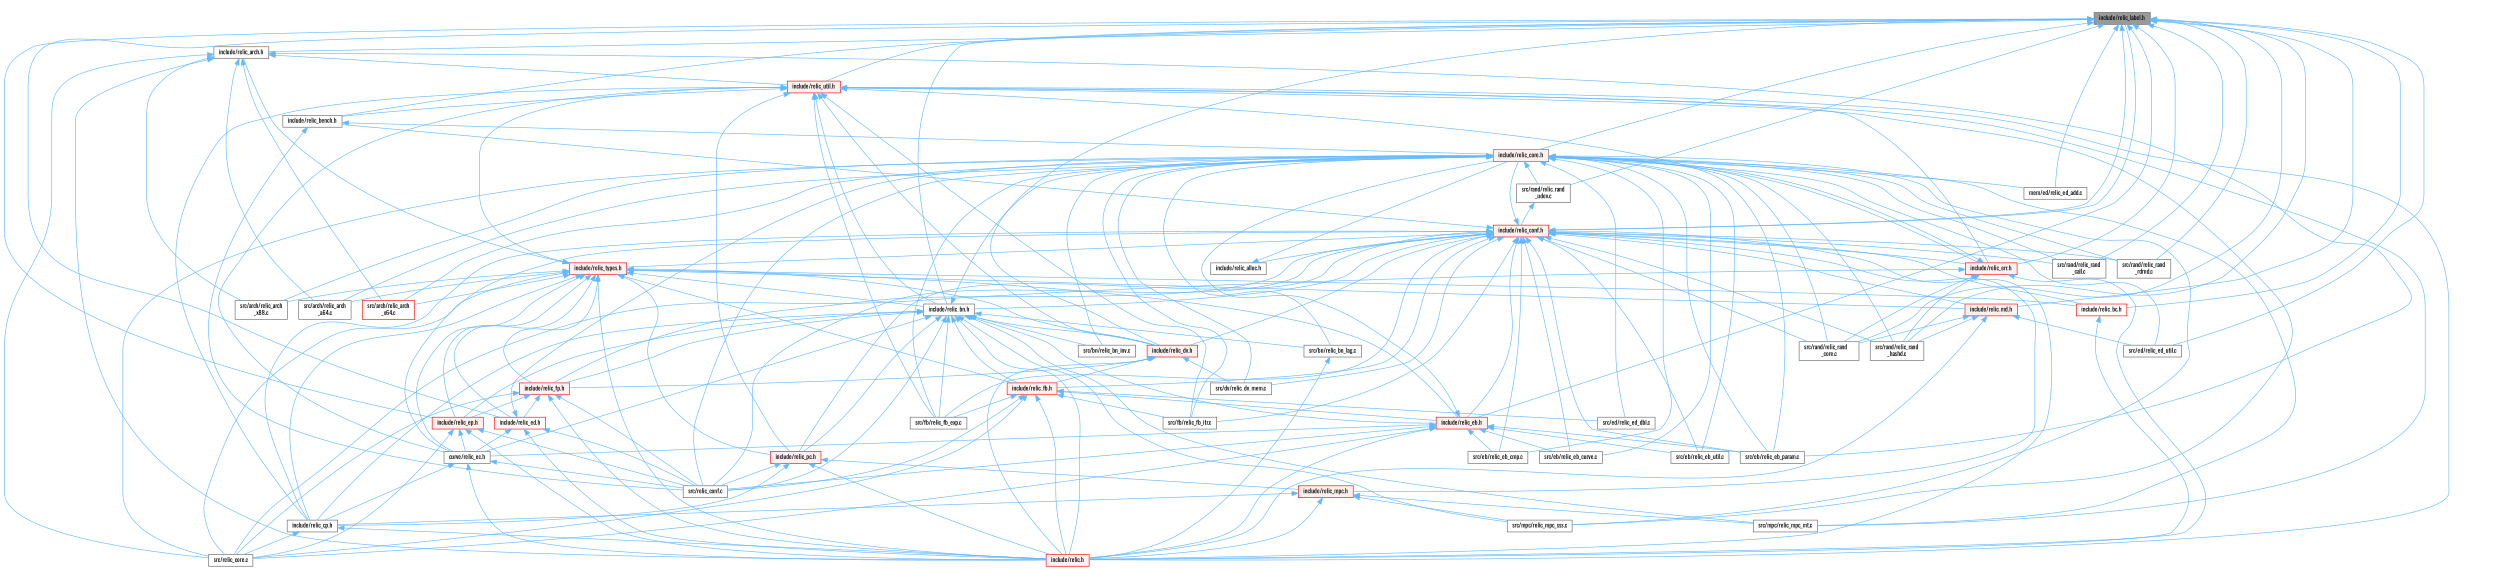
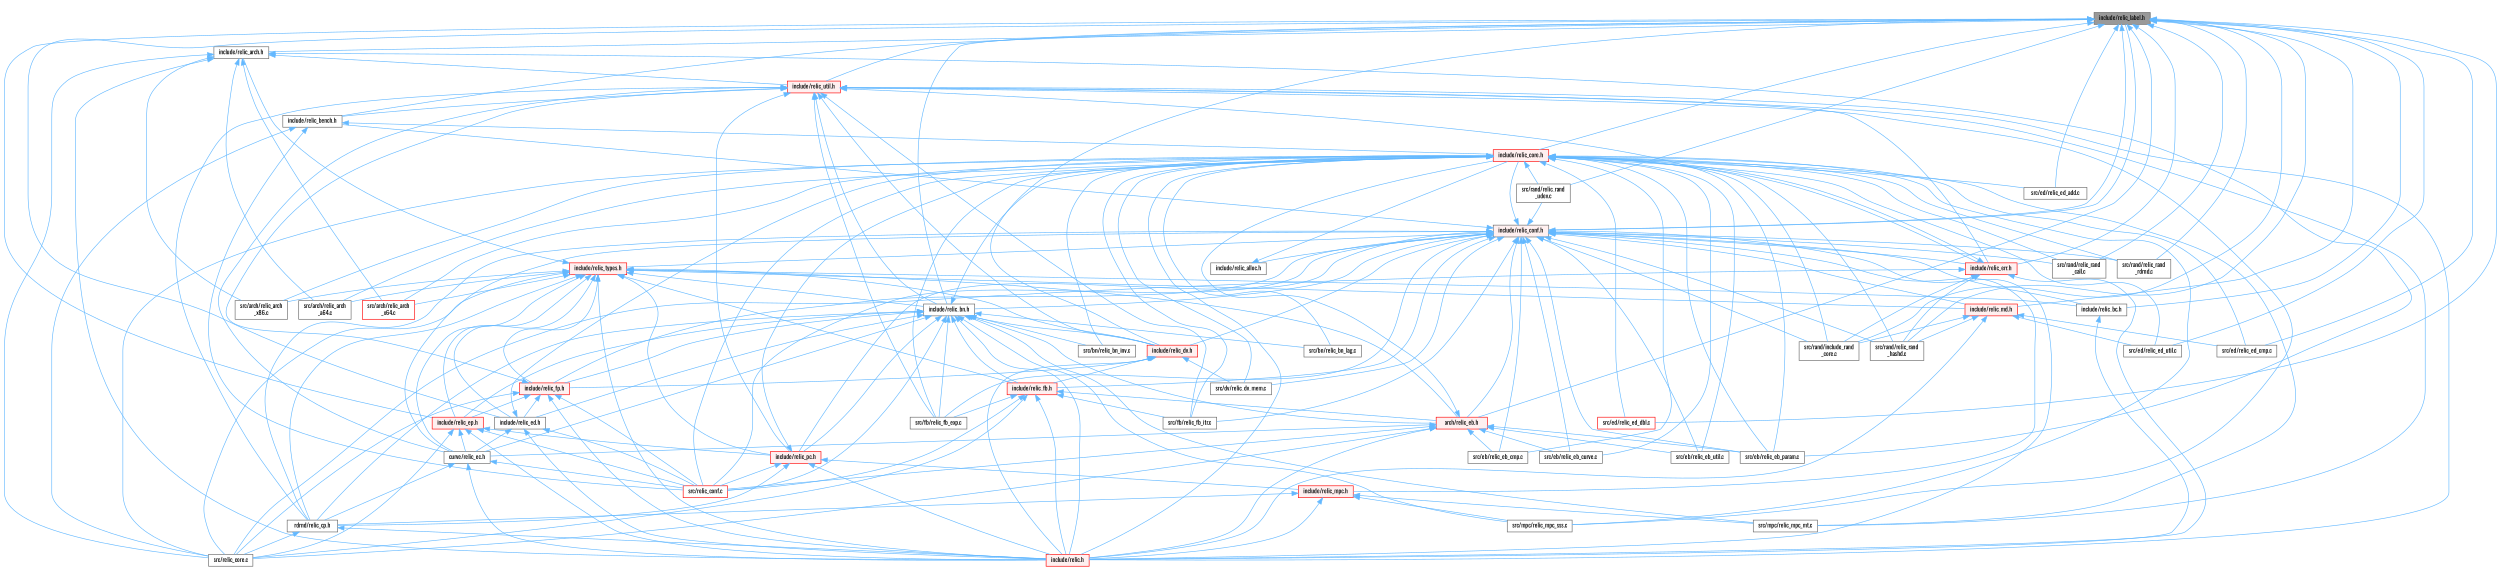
(548, 109) -> (328, 185)
(1521, 156) -> (1521, 156)
(2055, 193) -> (2055, 193)
none -> (935, 200)
(1526, 216) -> (1537, 212)
(1521, 231) -> (1521, 231)
(261, 310) -> (261, 310)
(2102, 310) -> (2102, 310)
none -> (54, 337)
(1829, 351) -> (1829, 351)
none -> (2247, 351)
none -> (725, 359)
(1344, 407) -> (2350, 346)
(520, 423) -> (520, 423)
(1462, 423) -> (1462, 423)
(1626, 423) -> (1626, 423)
none -> (630, 444)
(1243, 481) -> (1159, 261)
(705, 492) -> (705, 492)
(312, 526) -> (312, 526)
